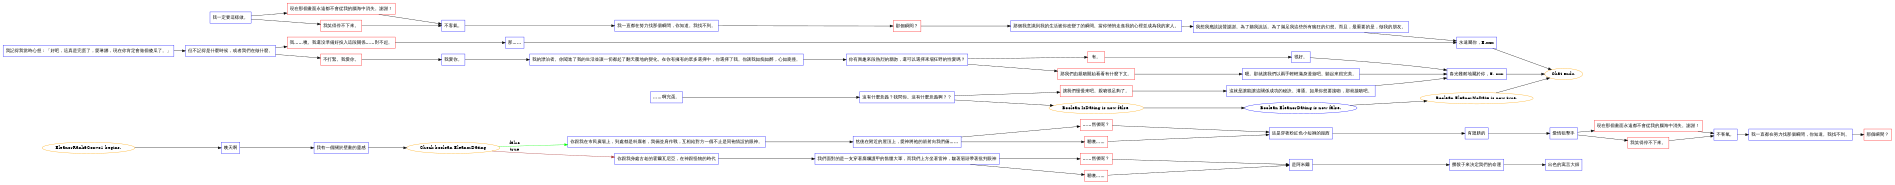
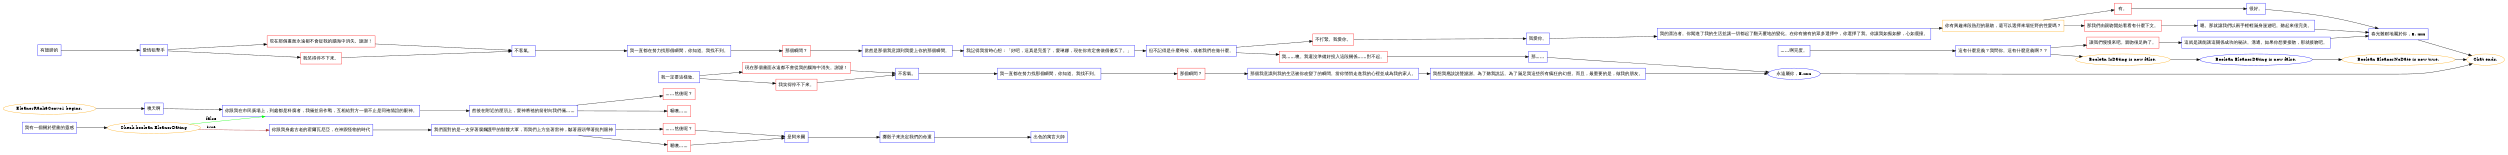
(1477, 43) -> (1794, 74)
none -> (907, 51)
(907, 60) -> (2003, 26)
(1301, 133) -> none
(275, 148) -> (191, 109)
